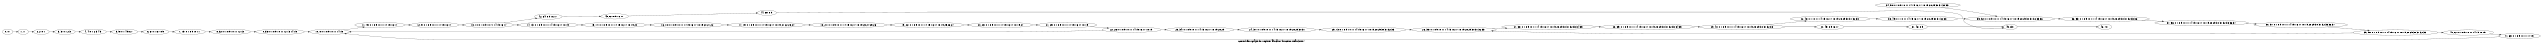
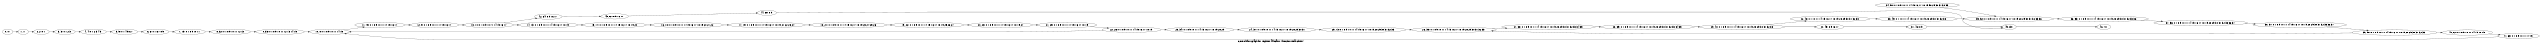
(1918, 5) -> (1917, 5)
